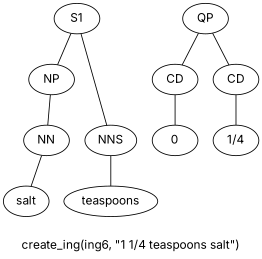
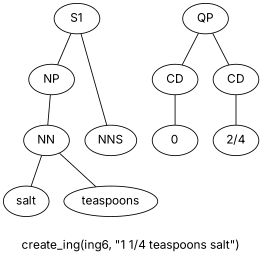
(236, 140) -> (236, 140)
(111, 171) -> (78, 170)
